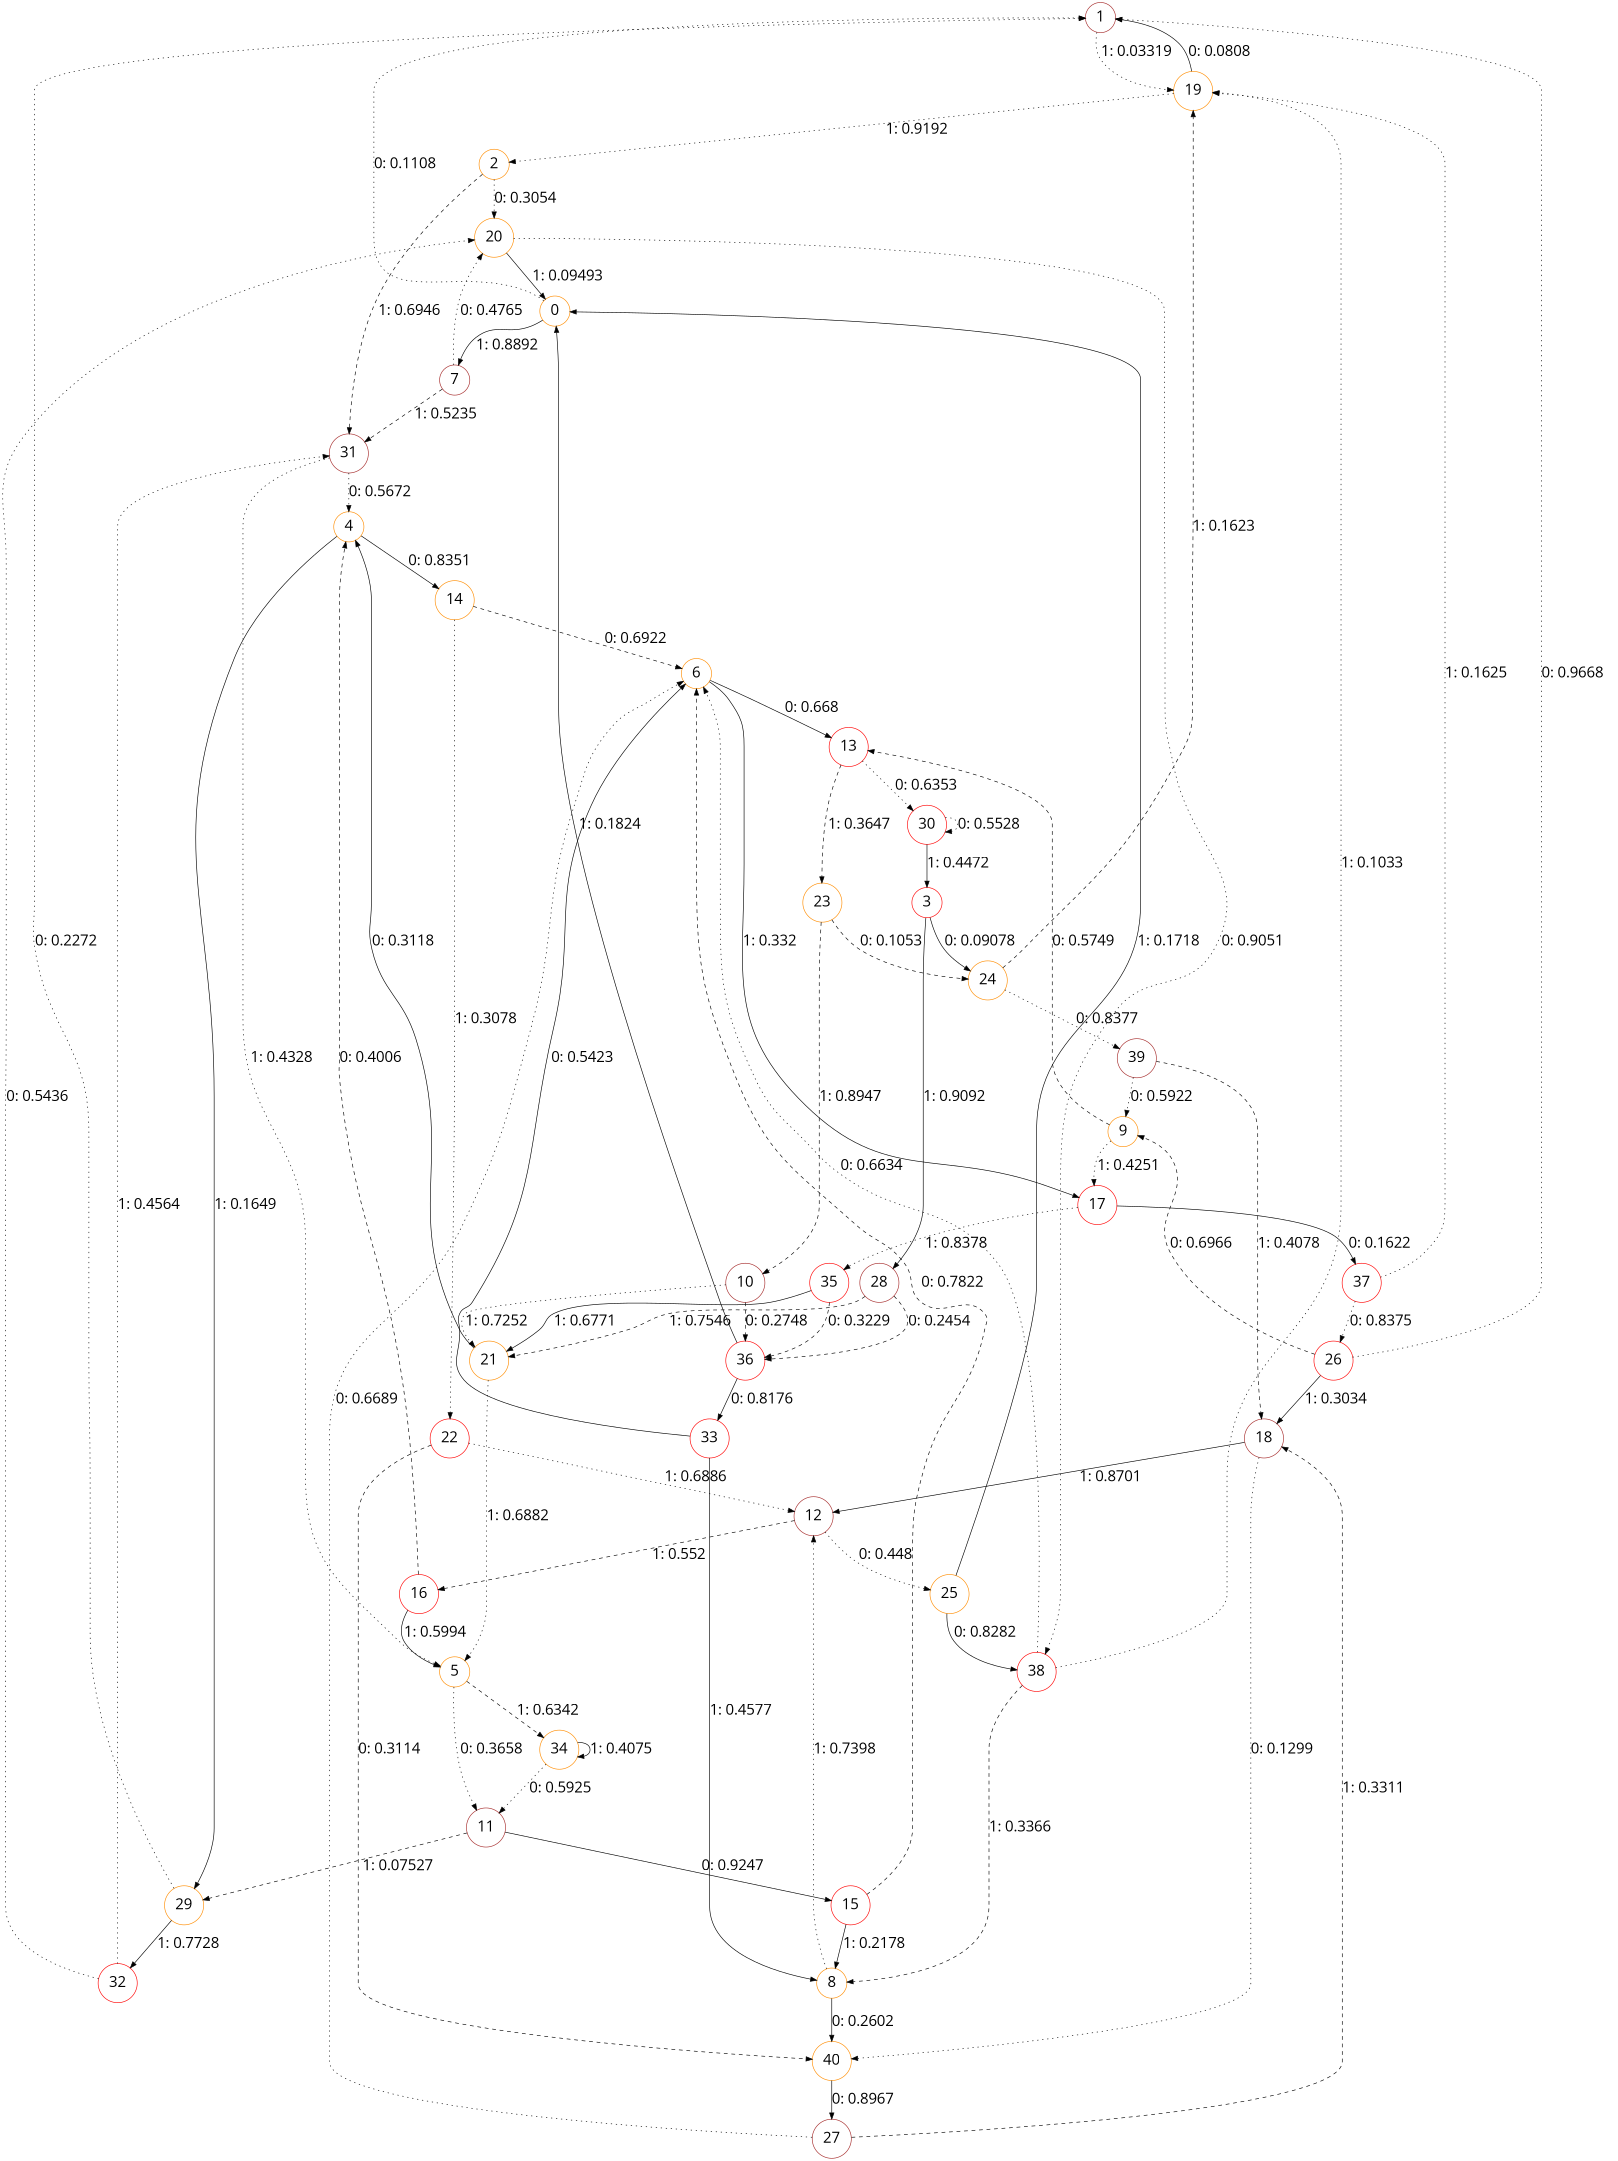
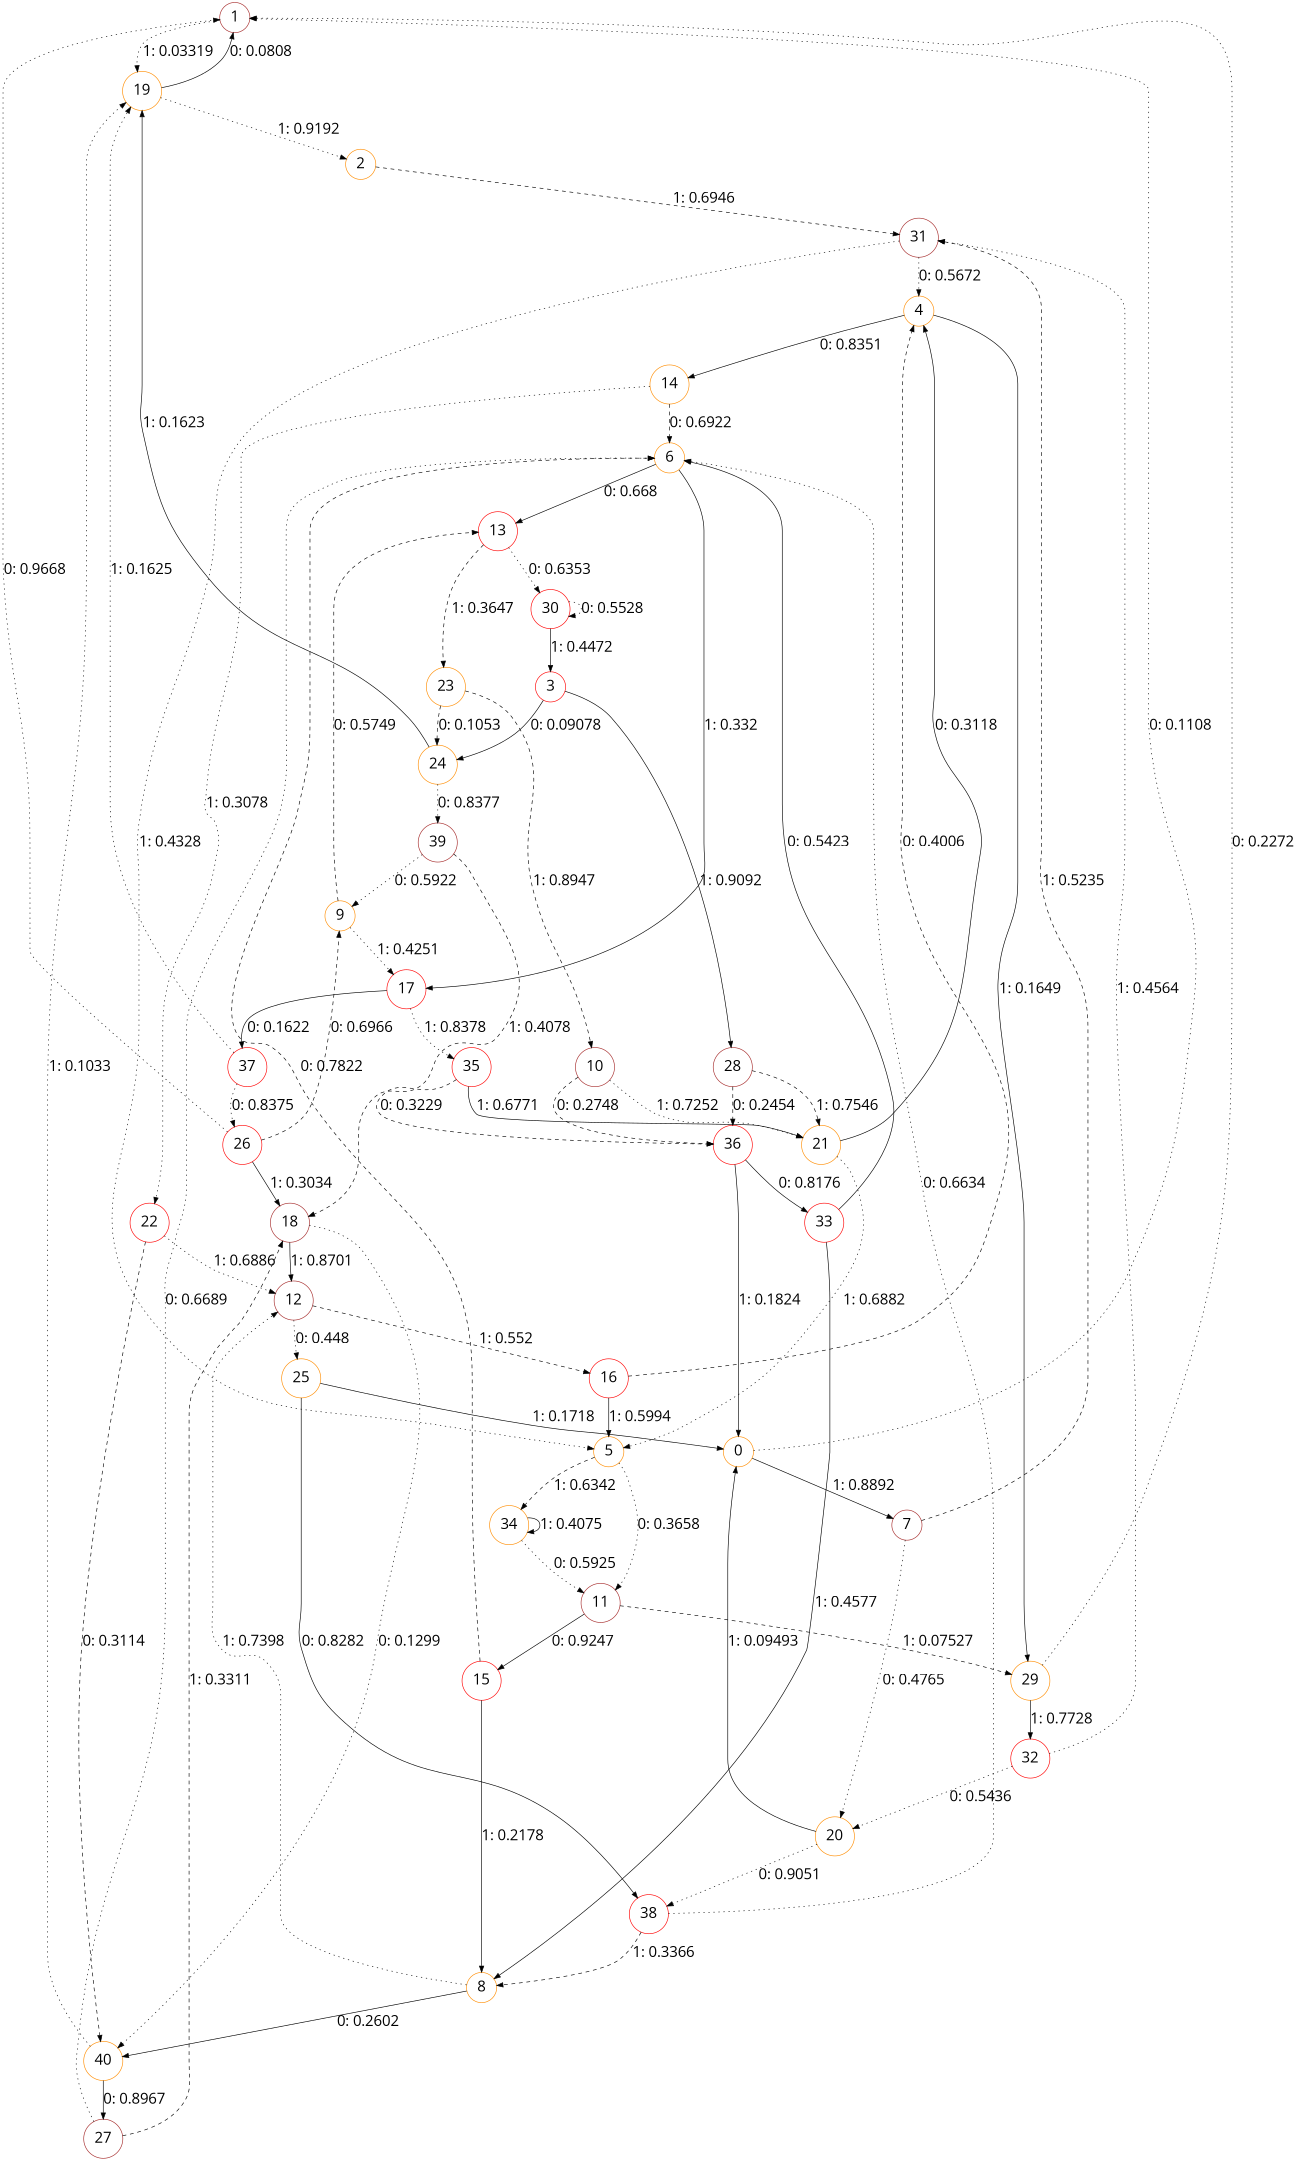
(494, 196) -> none
(1193, 577) -> (158, 495)
(1341, 914) -> (48, 1075)
